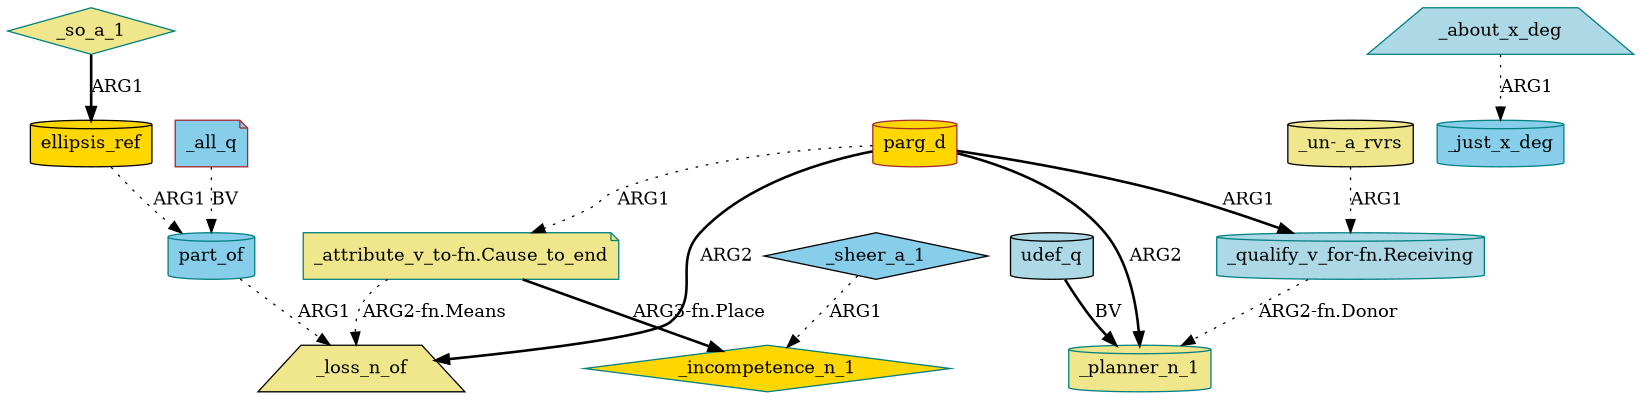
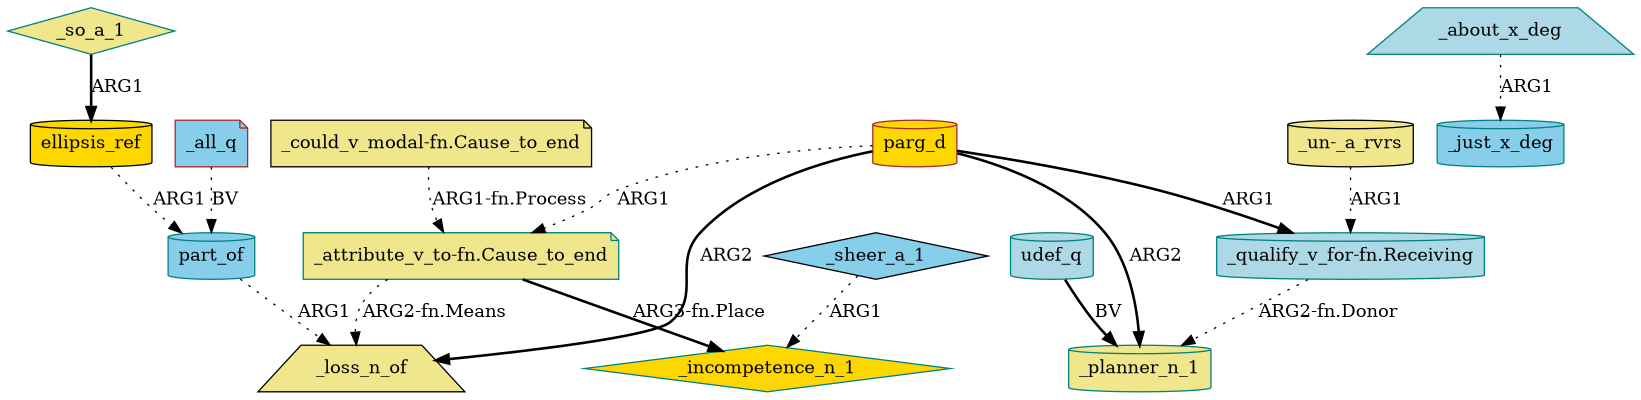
none -> (431, 144)
(1052, 256) -> (1052, 256)
